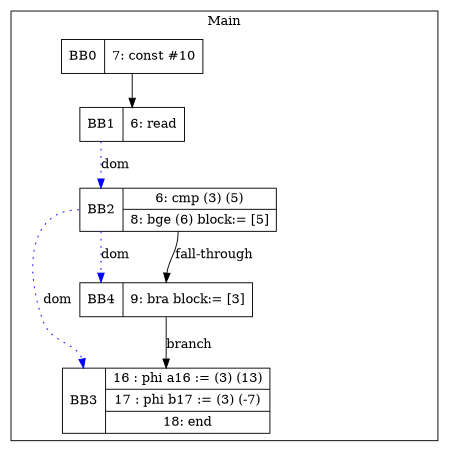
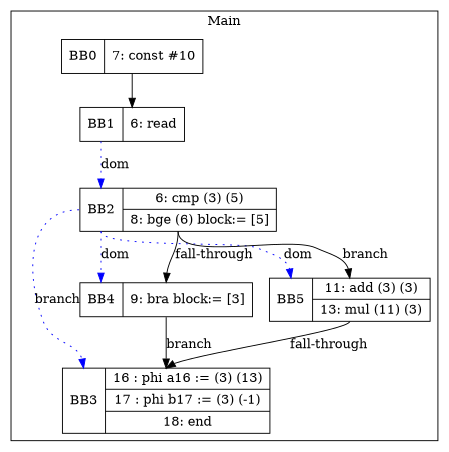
(57, 300) -> (57, 300)
none -> (350, 300)
(188, 400) -> (188, 400)
